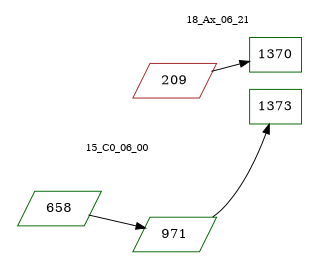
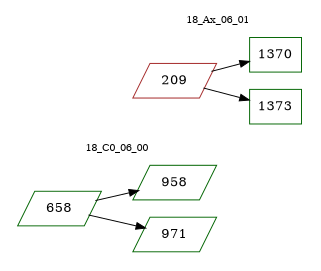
(218, 21) -> (218, 21)
(117, 148) -> (117, 148)
(245, 179) -> (222, 93)
none -> (175, 183)
